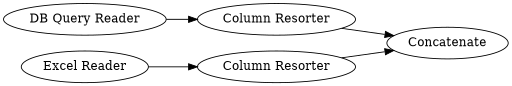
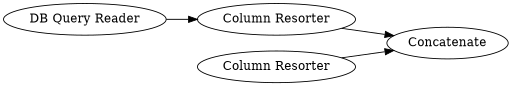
(85, 67) -> none
